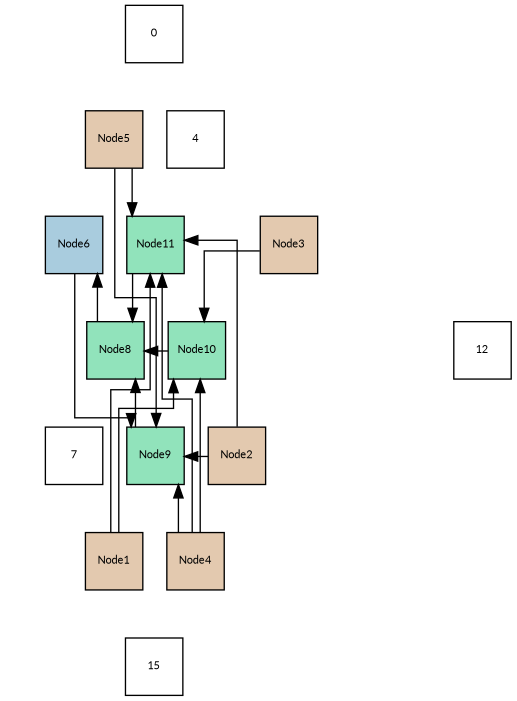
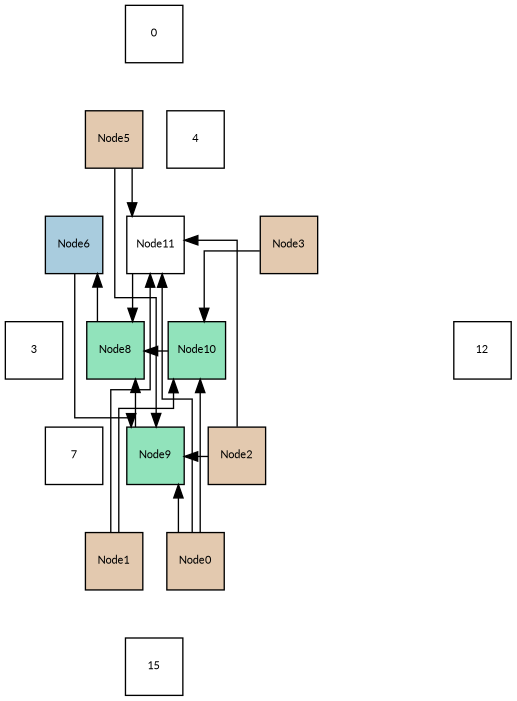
(155, 245) -> (155, 245)
none -> (34, 350)
(196, 561) -> (196, 561)
